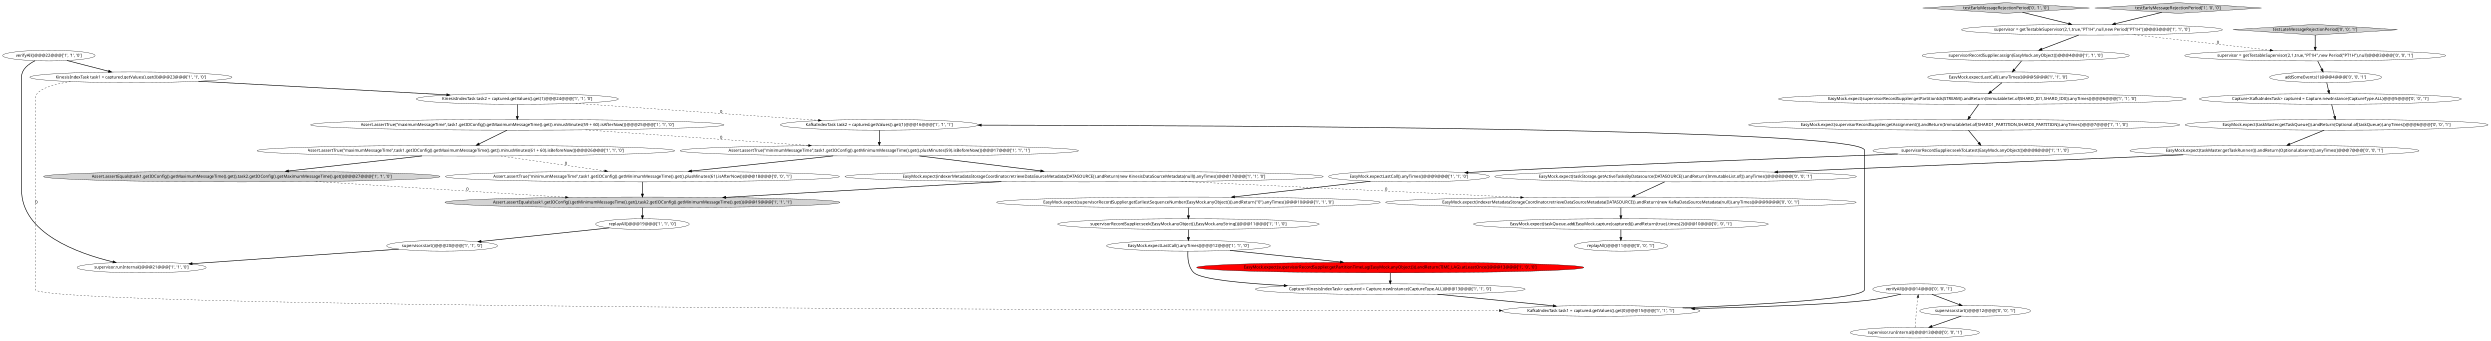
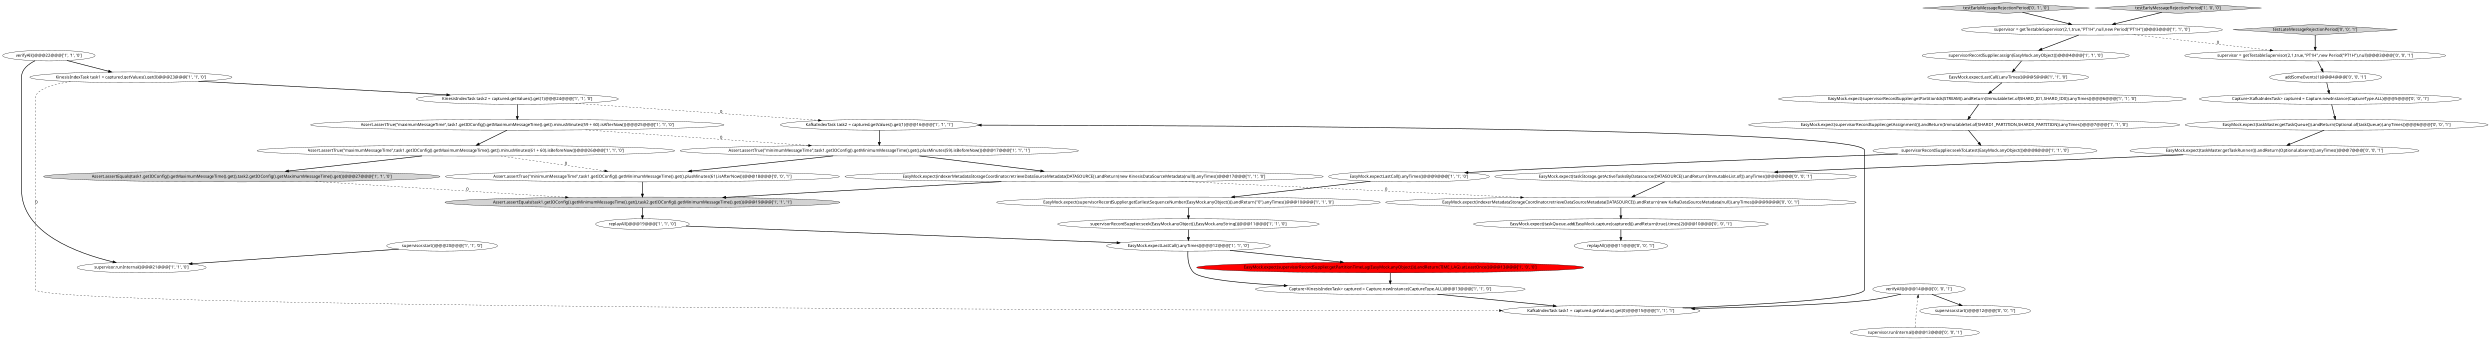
(545, 235) -> (901, 234)
(1947, 321) -> none
